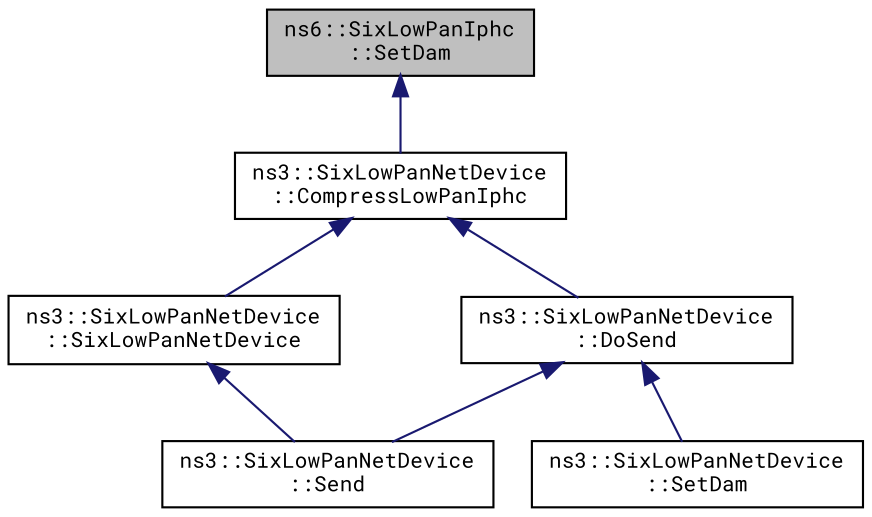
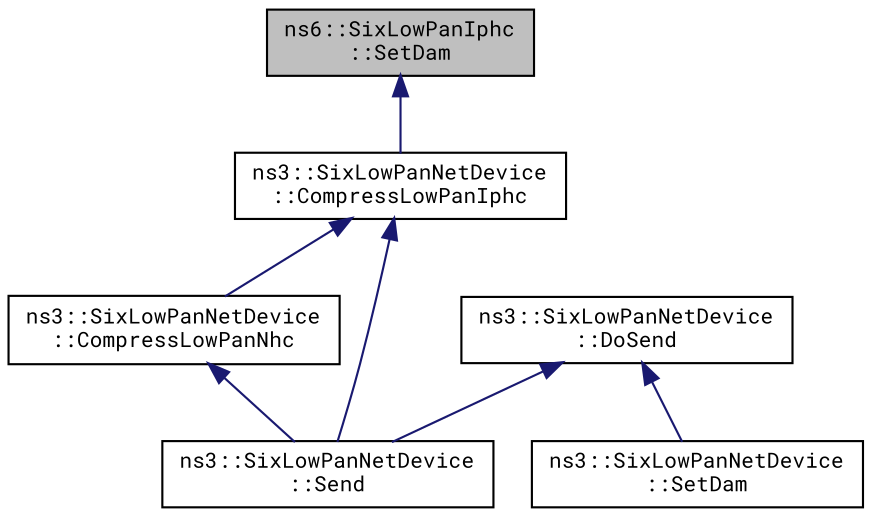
(523, 264) -> (366, 341)
(174, 330) -> (174, 330)
